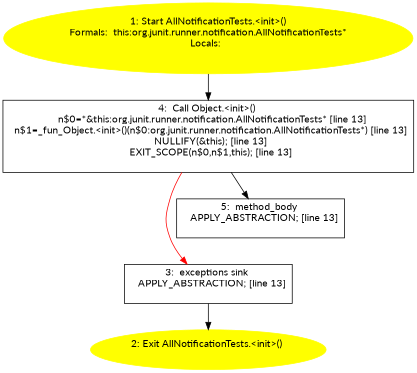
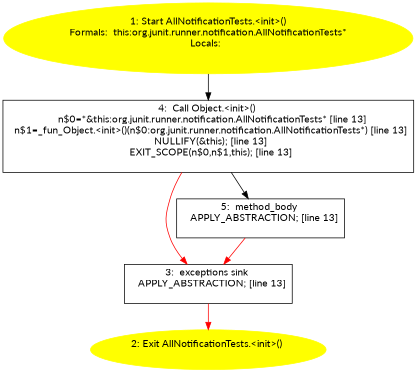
none -> (237, 248)
(208, 313) -> (208, 313)
